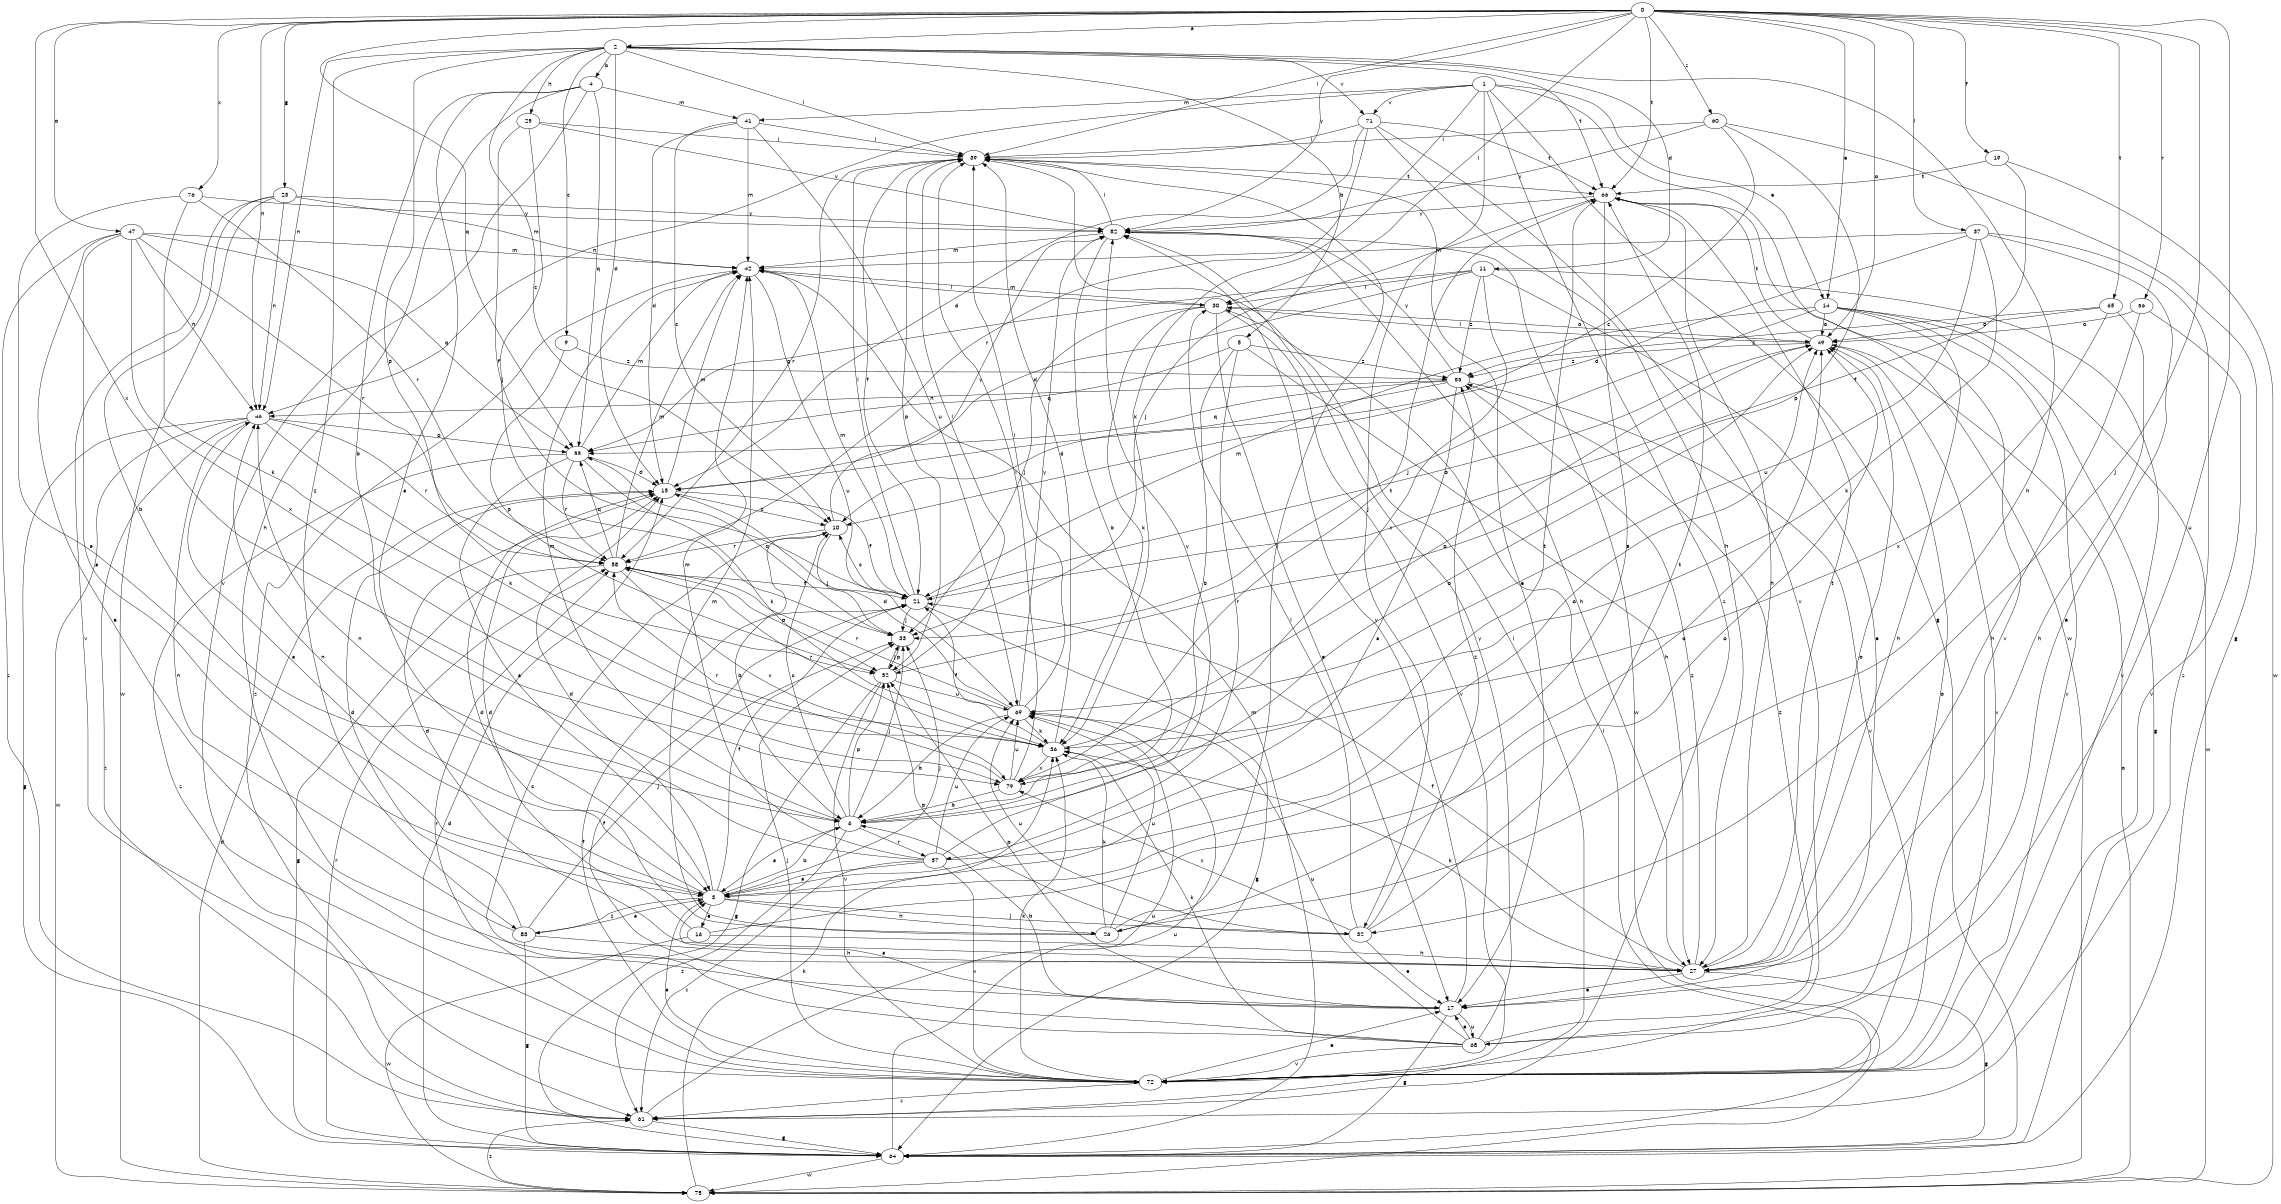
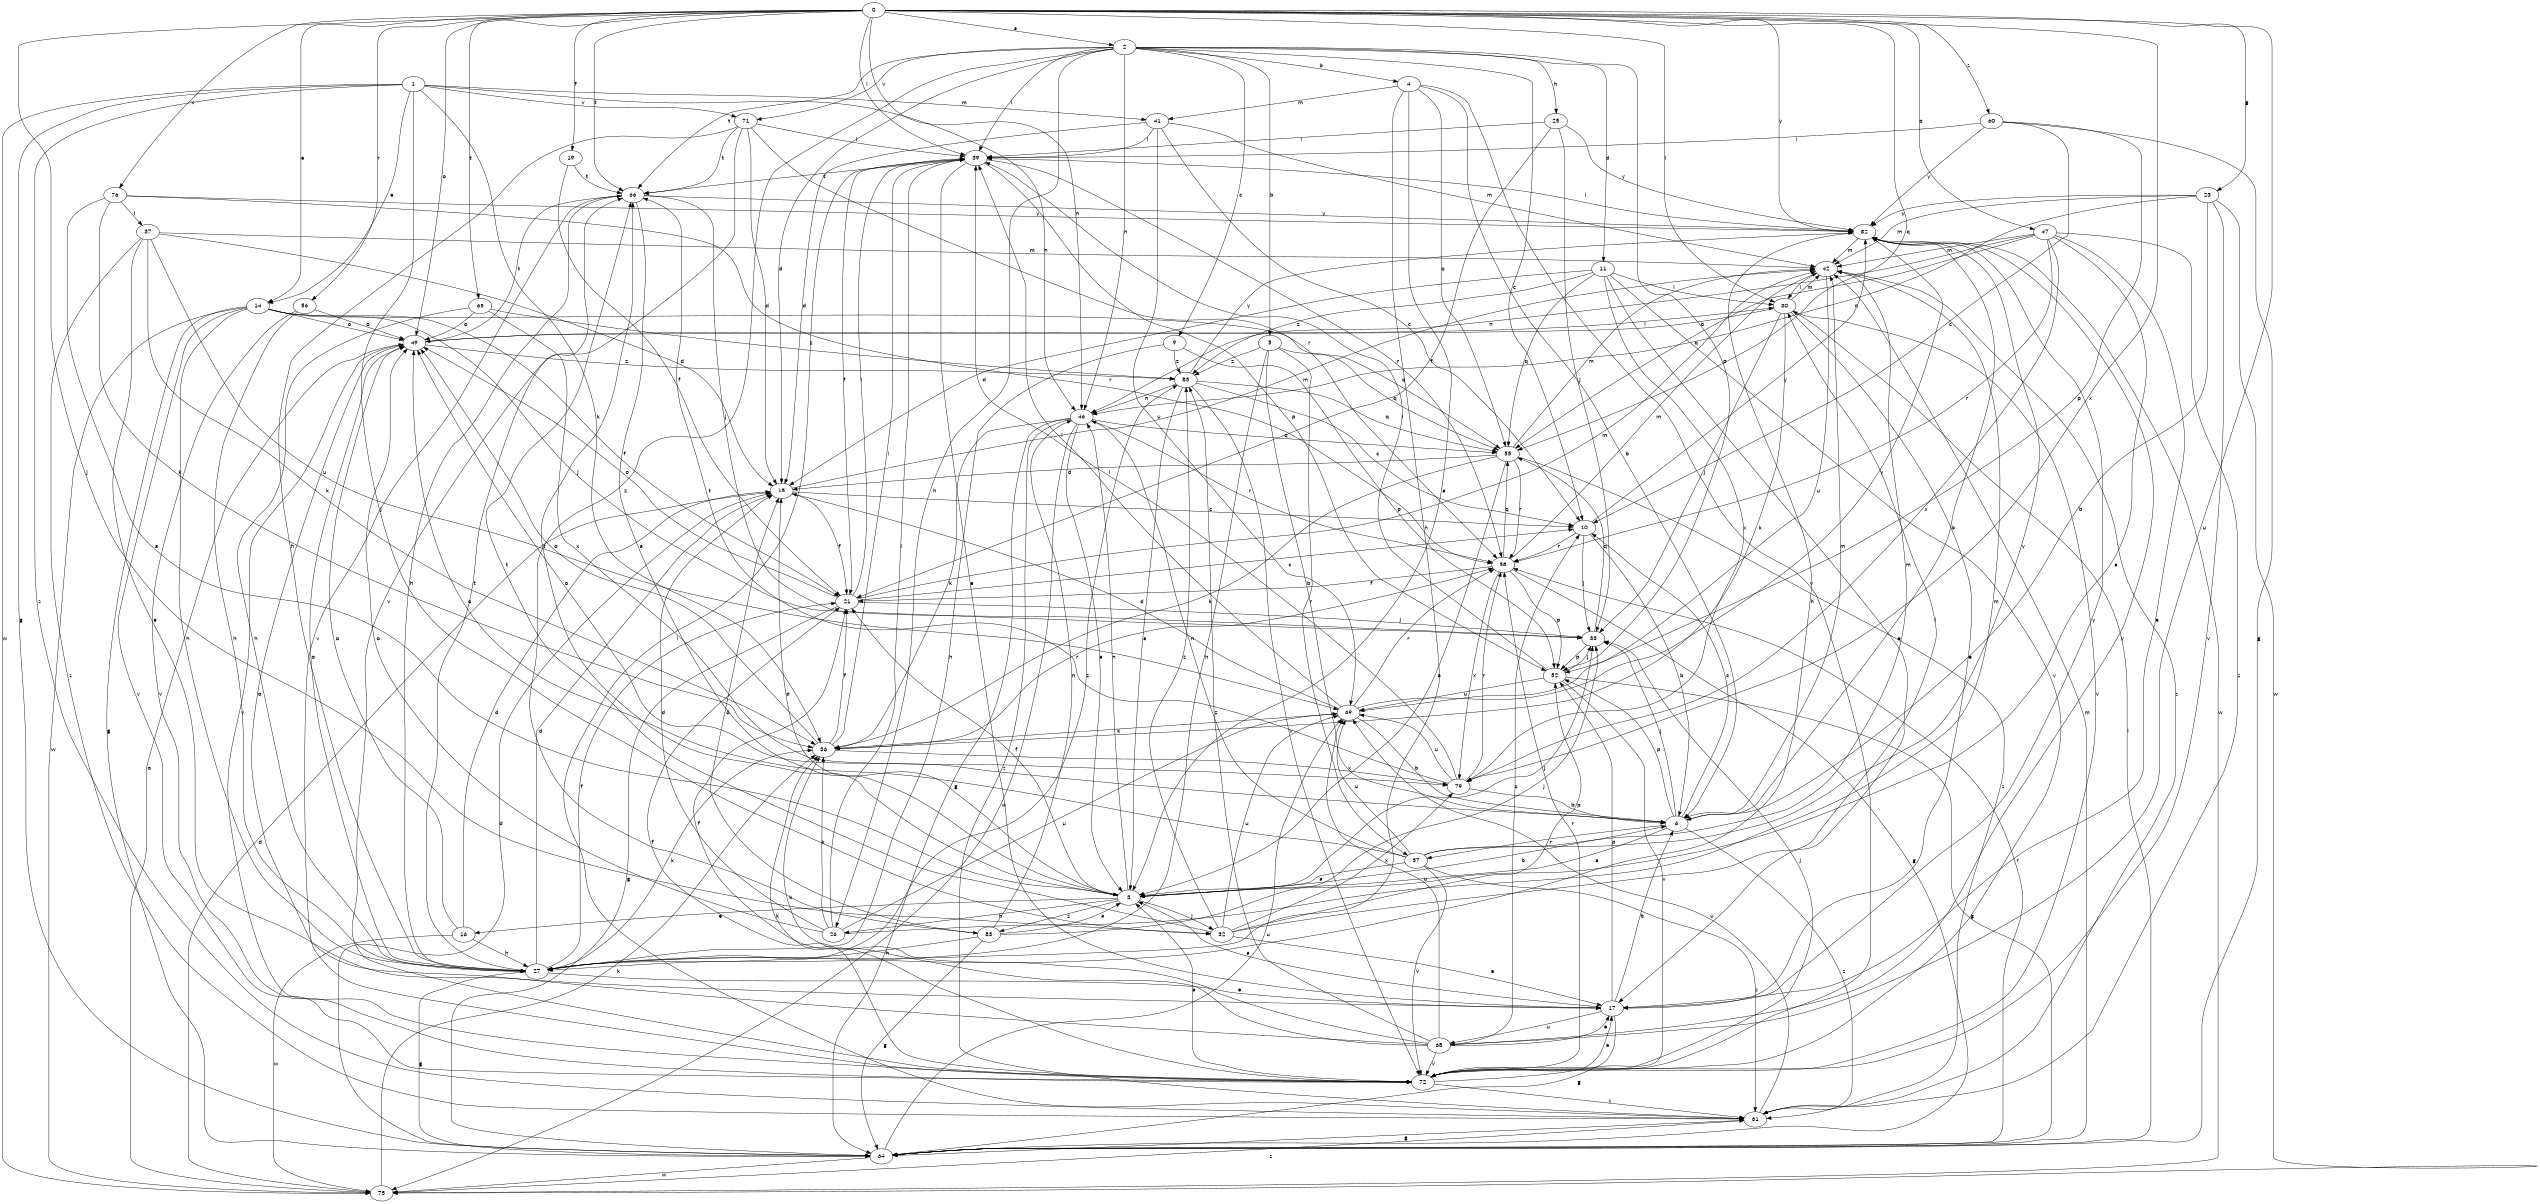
(1894, 29) -> (130, 212)
none -> (898, 315)
(1238, 454) -> (625, 454)
none -> (932, 739)
(2206, 1180) -> none
